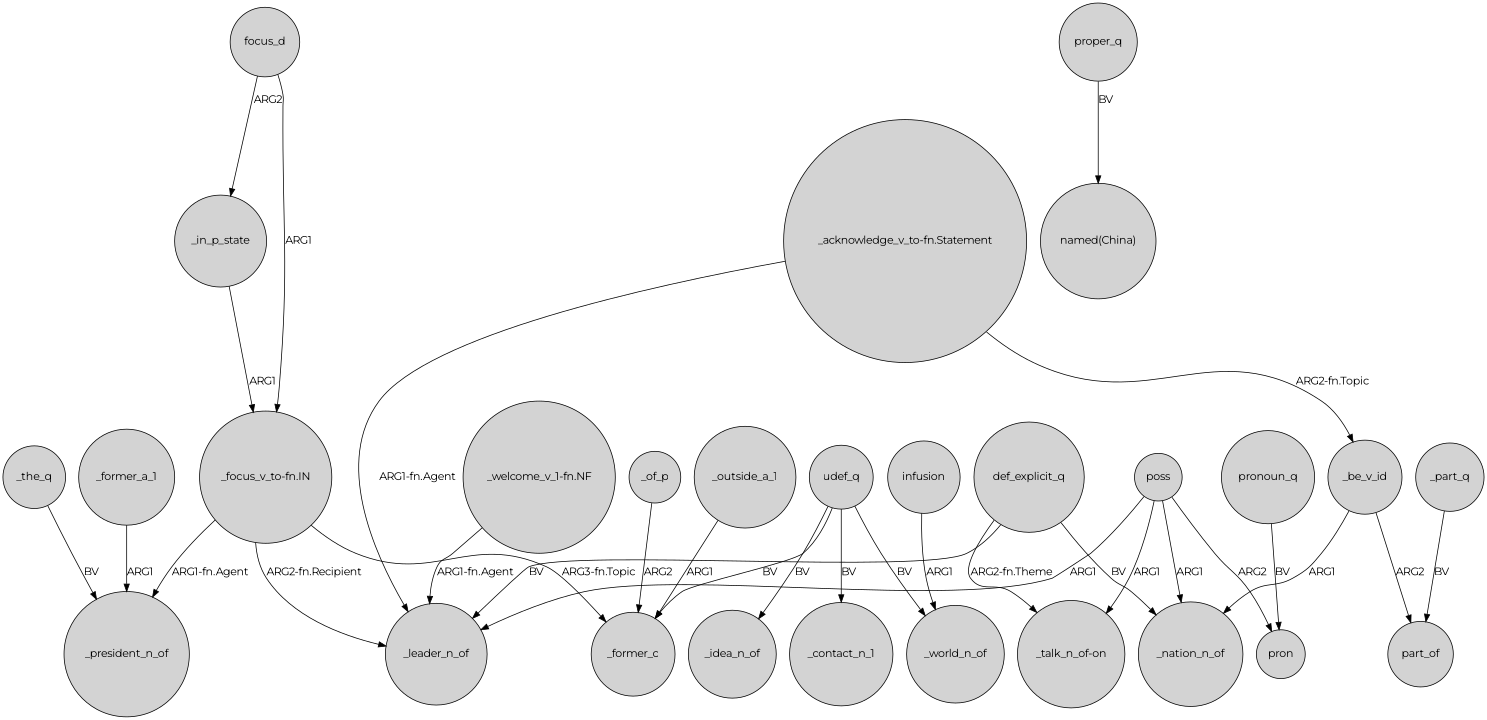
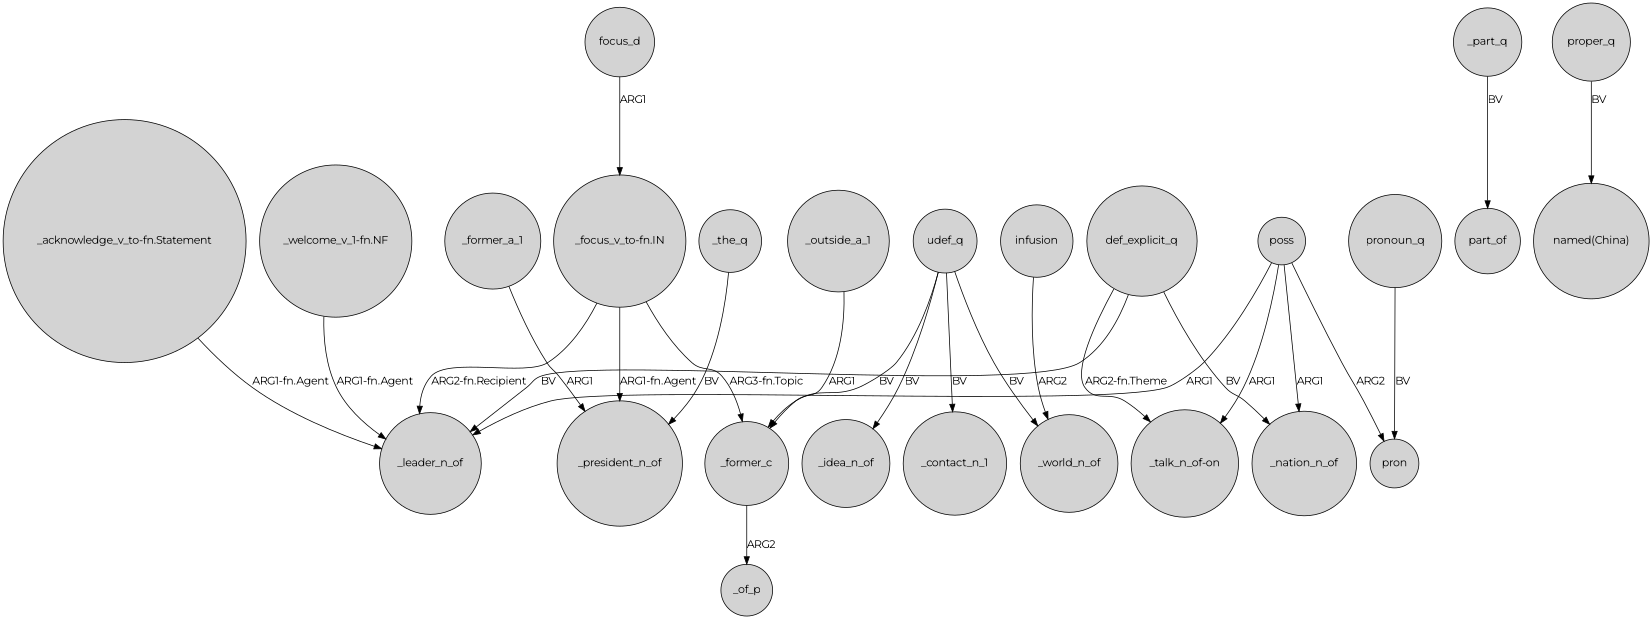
(221, 241) -> none
(1365, 477) -> none
(645, 554) -> (747, 531)
(940, 573) -> (1053, 382)
